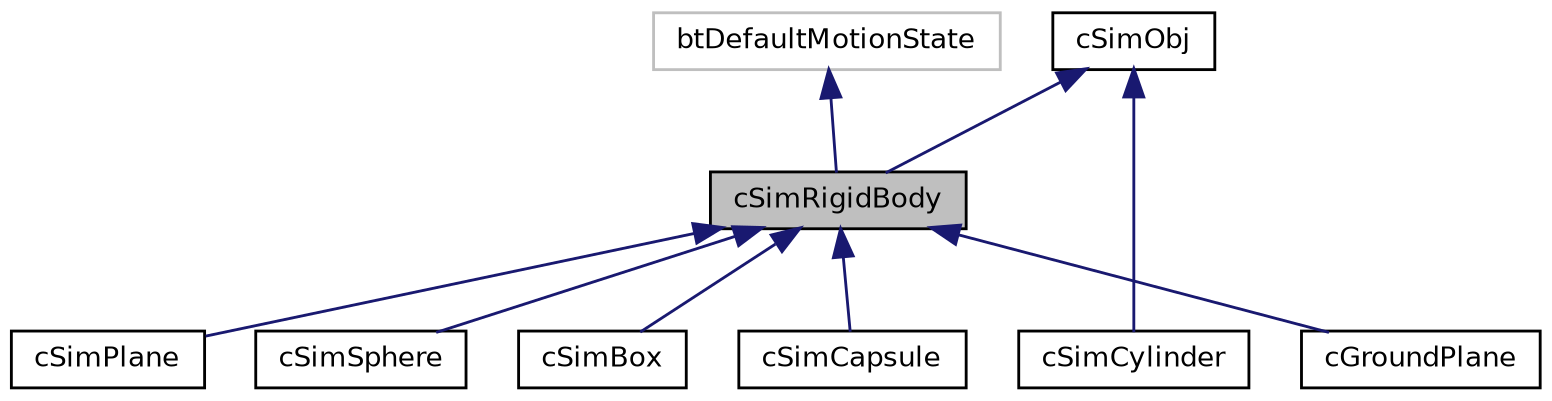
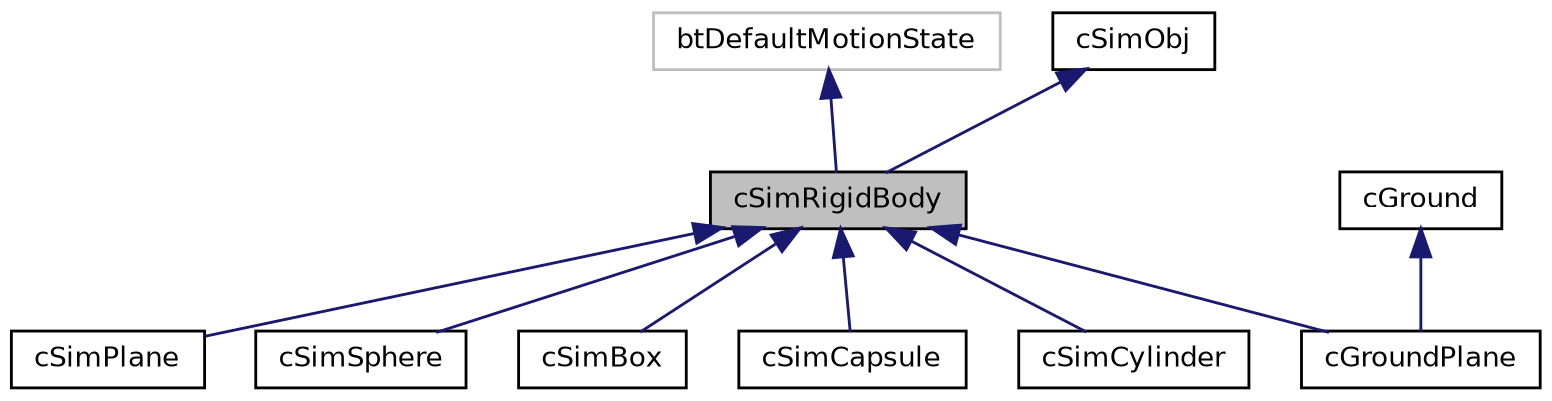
none -> (1421, 200)
(1134, 215) -> (999, 287)
